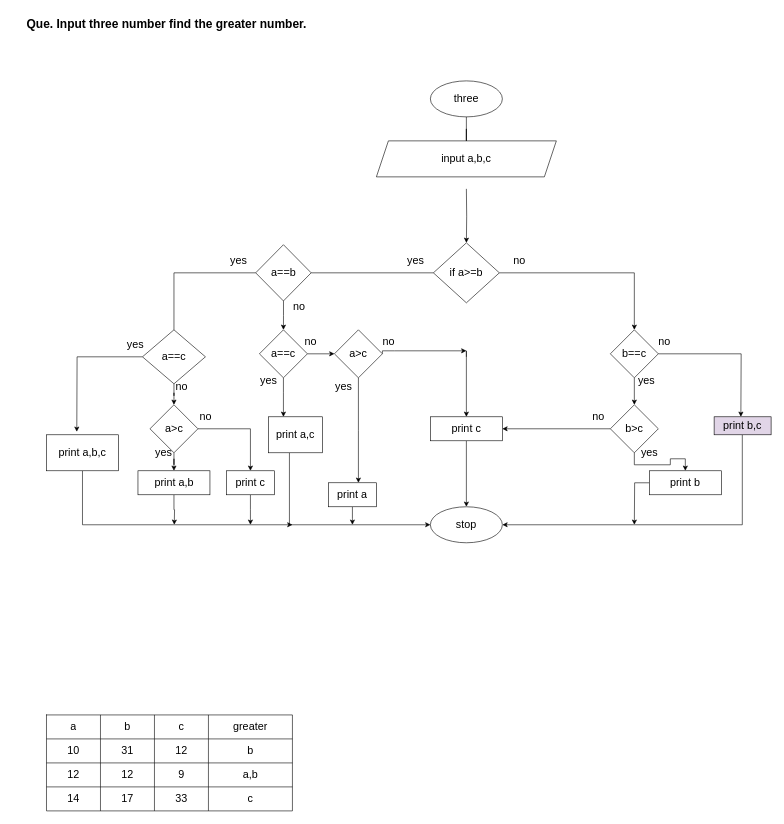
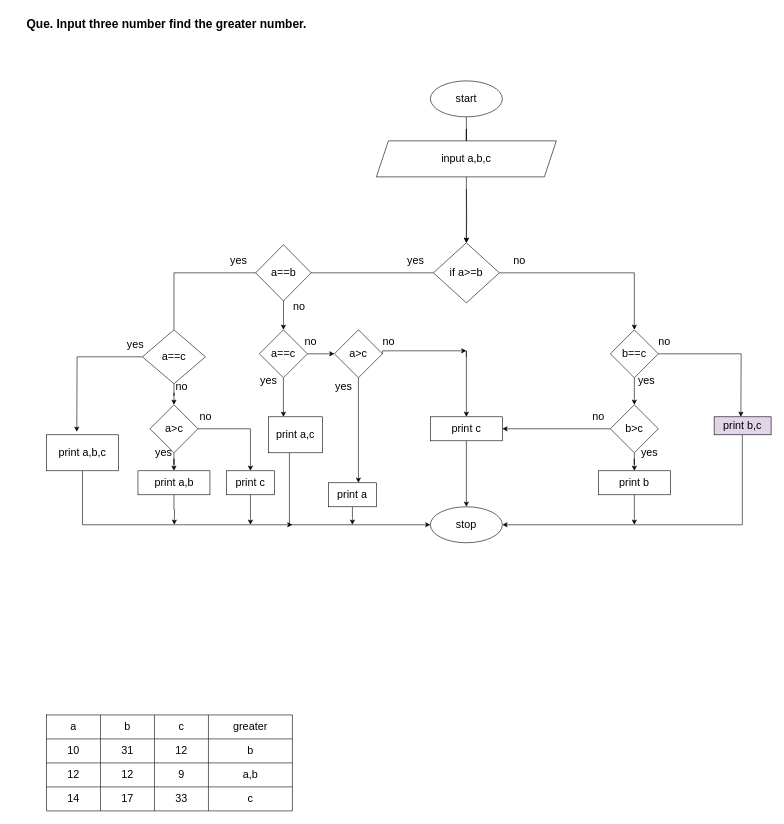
(467, 99) -> (467, 99)
none -> (467, 182)
(686, 483) -> (635, 483)
